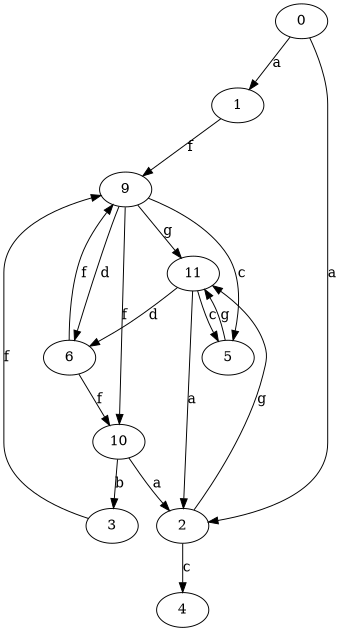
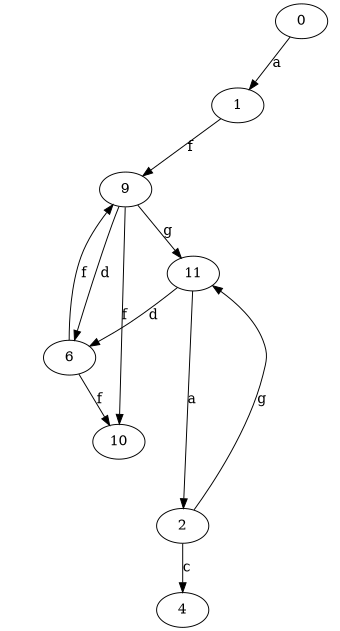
(328, 312) -> none
(228, 358) -> none
(145, 481) -> none
(112, 526) -> none
